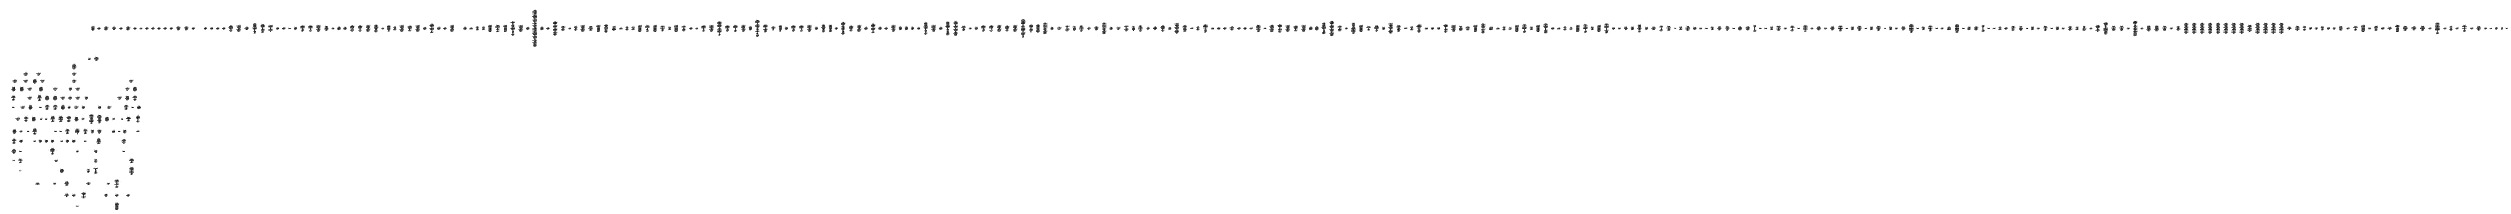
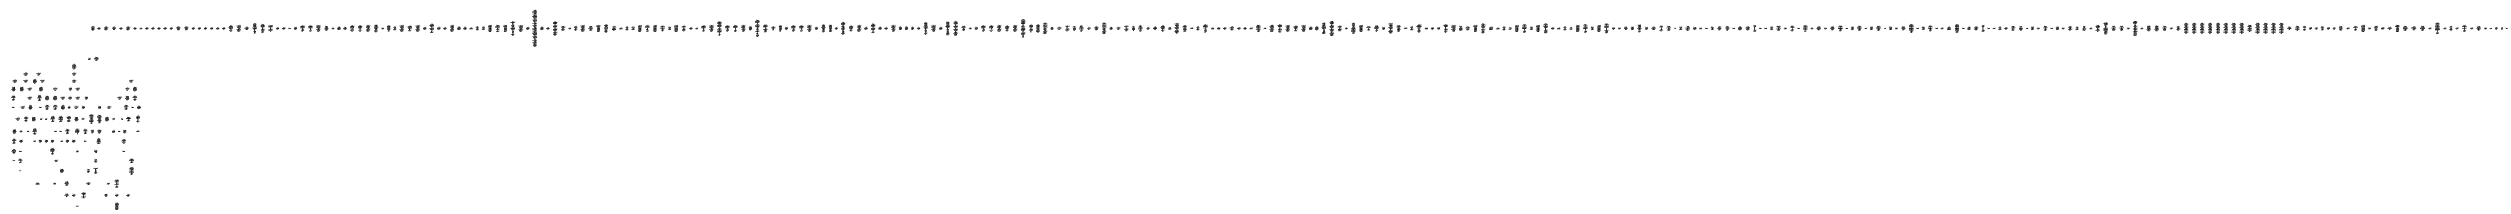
none -> (199, 29)
none -> (459, 29)
